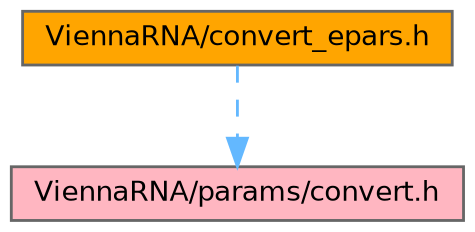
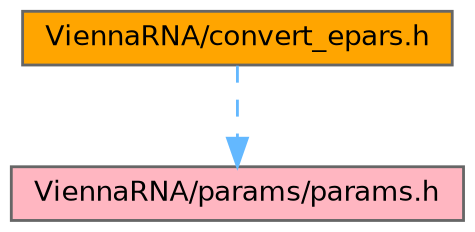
(237, 194) -> (237, 194)
